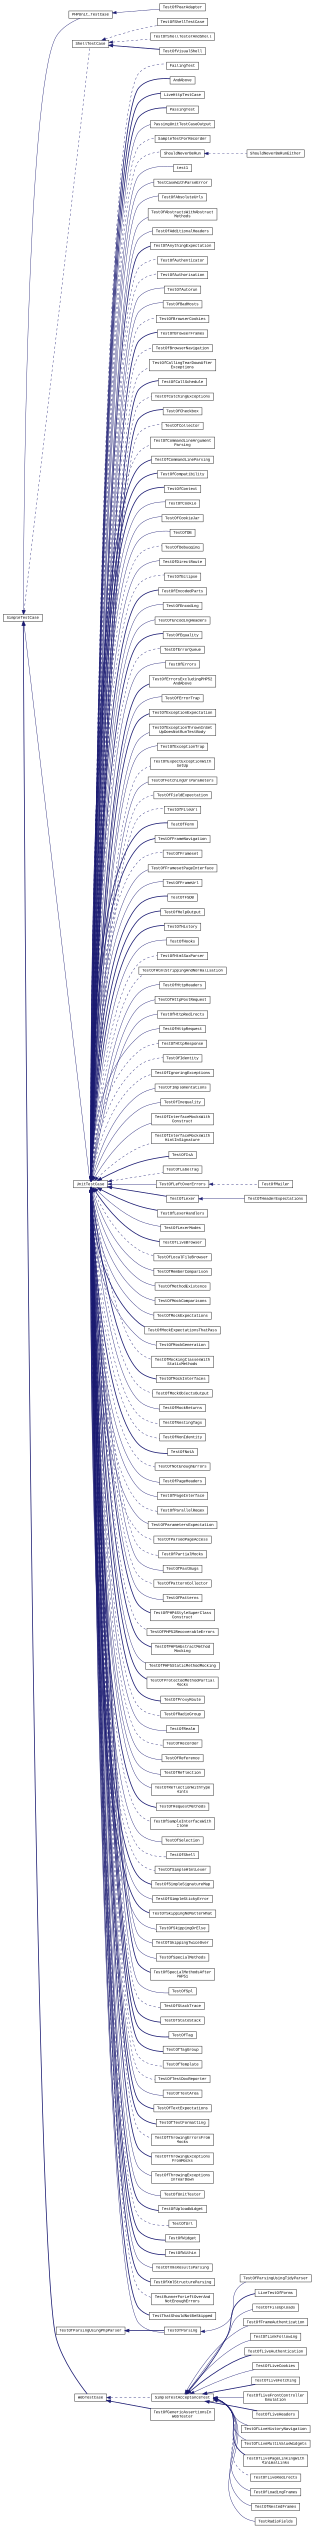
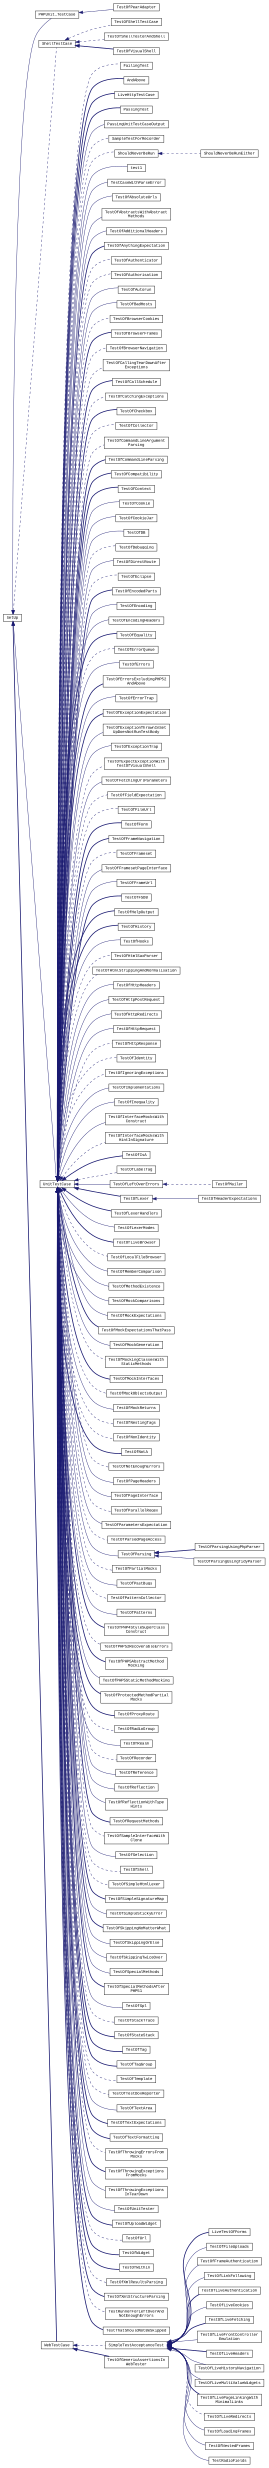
(23, 618) -> (13, 618)
(183, 764) -> (136, 764)
(101, 1735) -> (61, 1742)
(145, 2331) -> (177, 1551)
